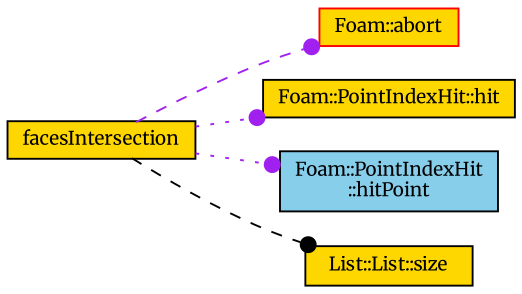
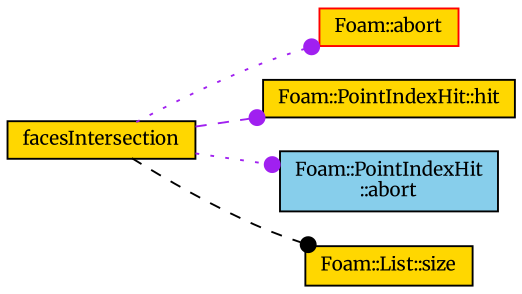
(218, 82) -> (218, 82)
(222, 123) -> (222, 123)
(389, 181) -> (389, 181)
(389, 266) -> (389, 266)
